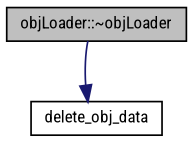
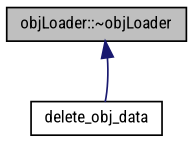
(85, 63) -> (108, 80)
